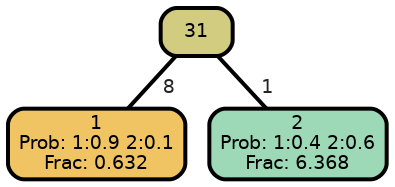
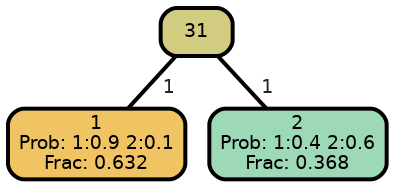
(166, 88) -> (166, 88)
(298, 144) -> (298, 144)
